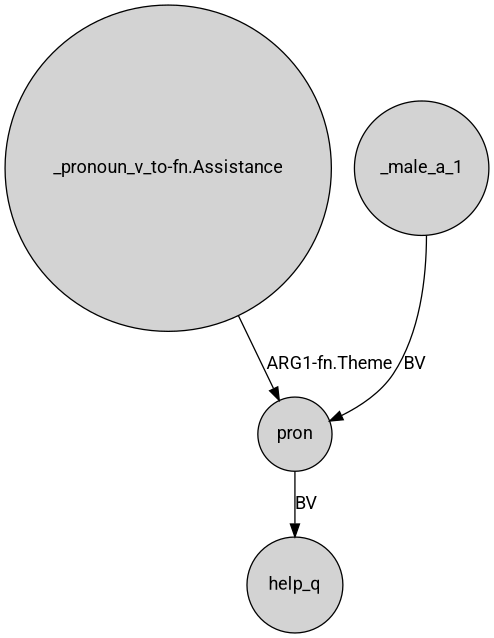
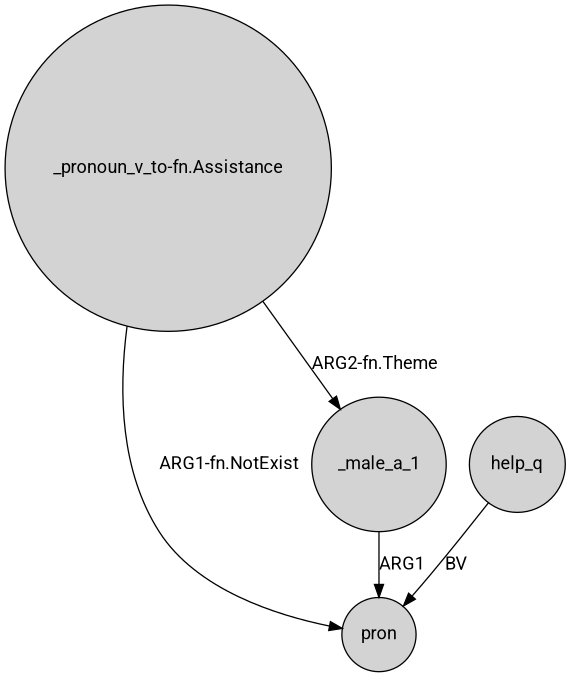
none -> (298, 350)
(330, 364) -> (230, 464)
(415, 364) -> (402, 565)
(295, 498) -> (451, 550)
